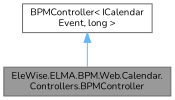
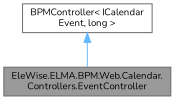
(87, 82) -> (87, 82)
